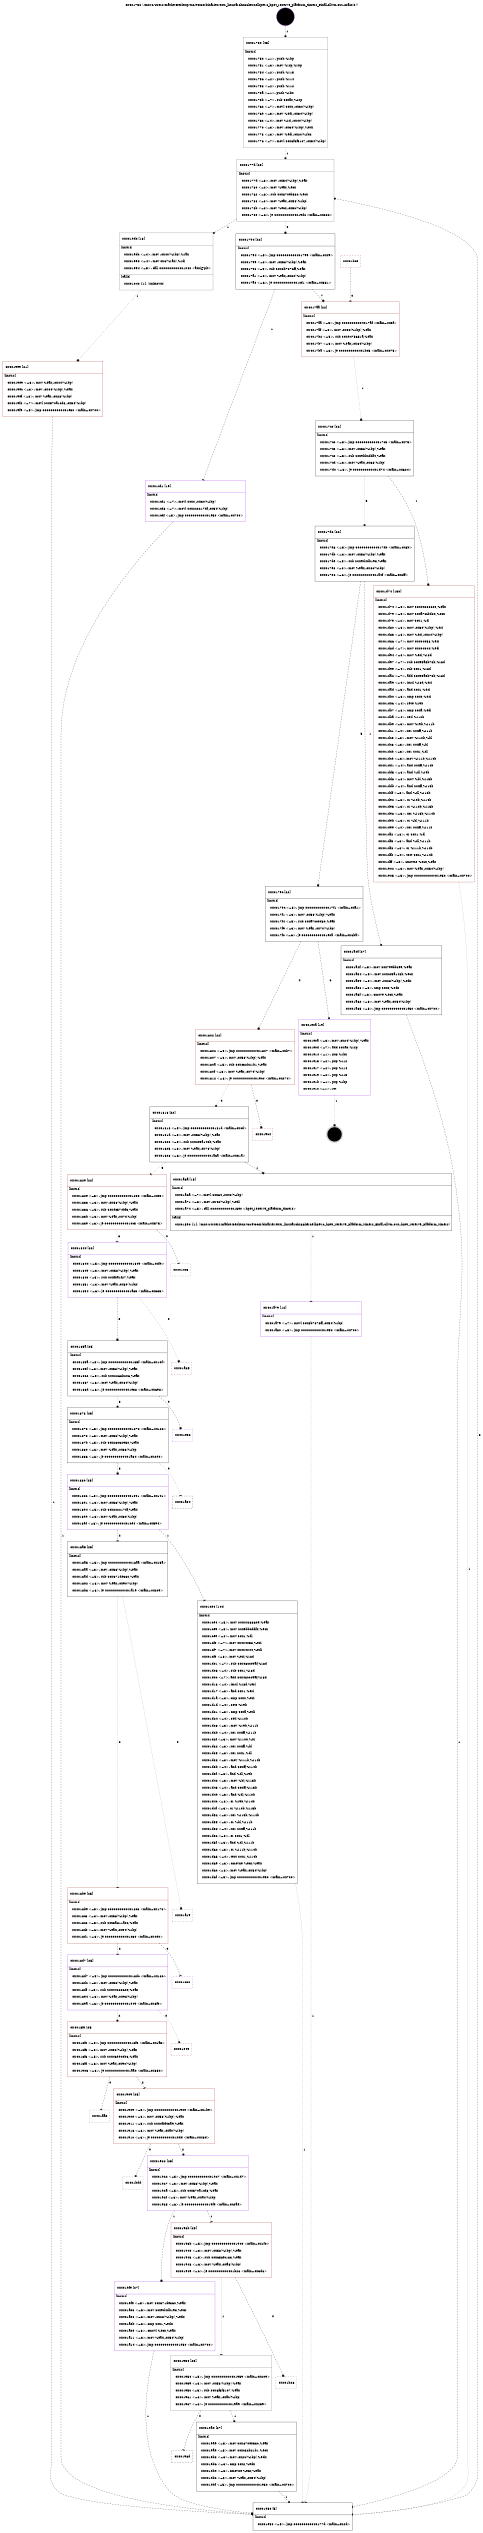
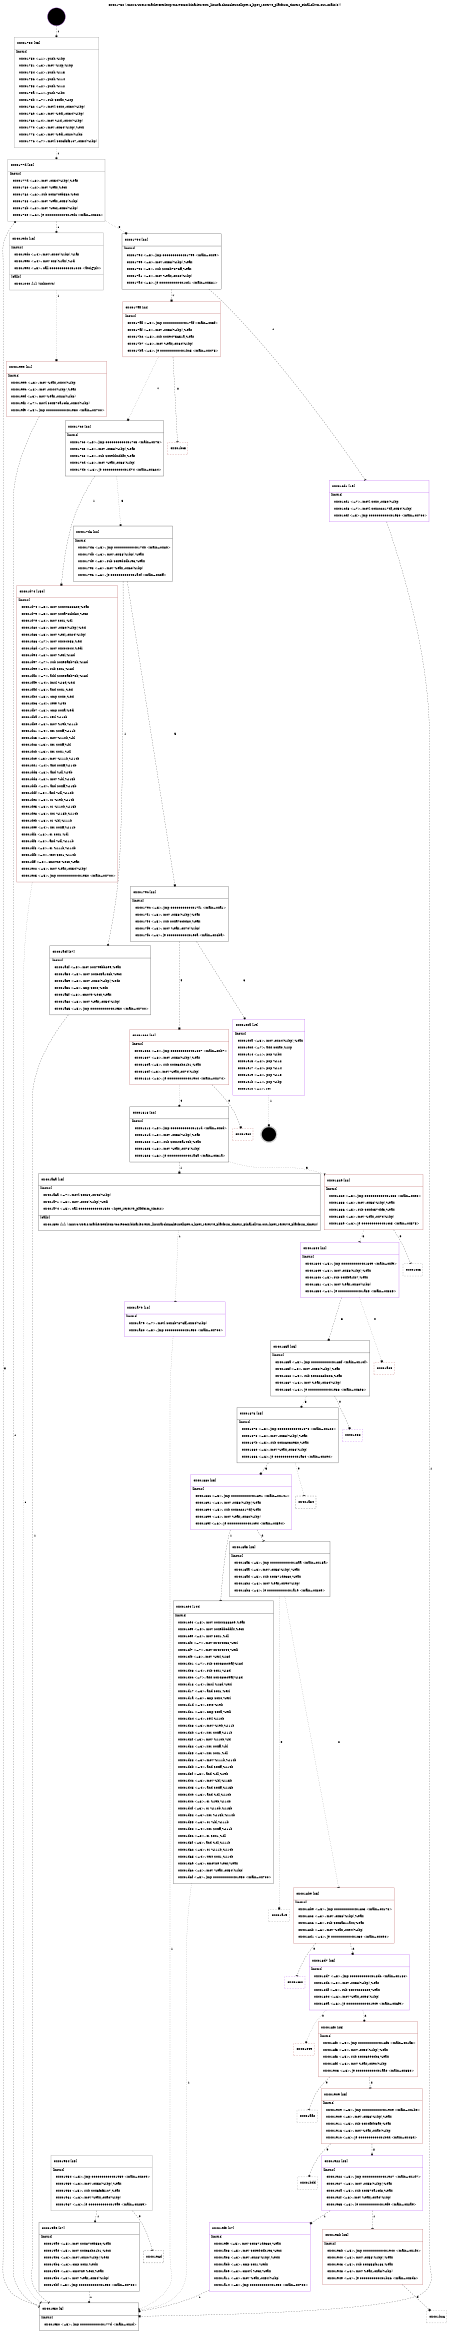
(350, 284) -> (175, 399)
(118, 1948) -> (351, 1948)
(221, 2316) -> none
